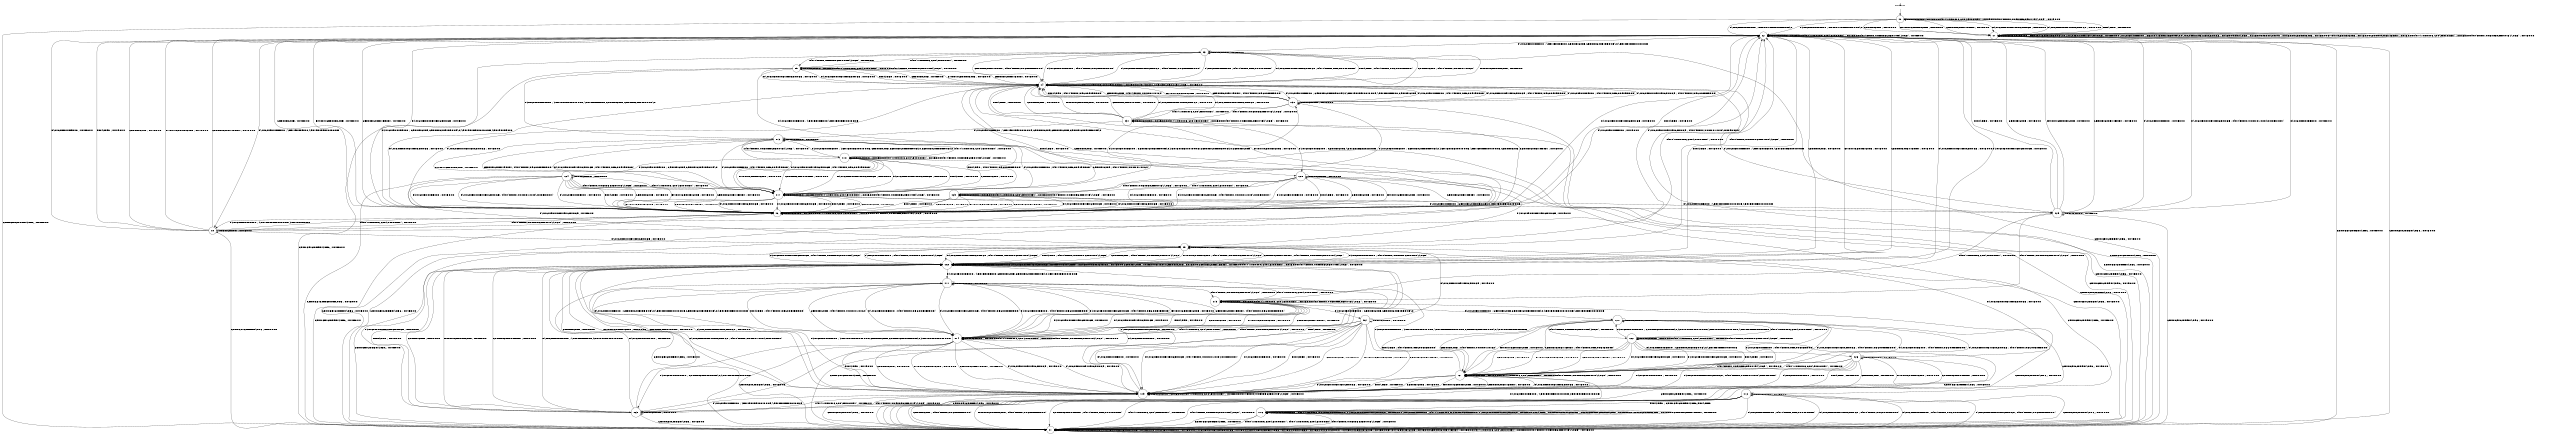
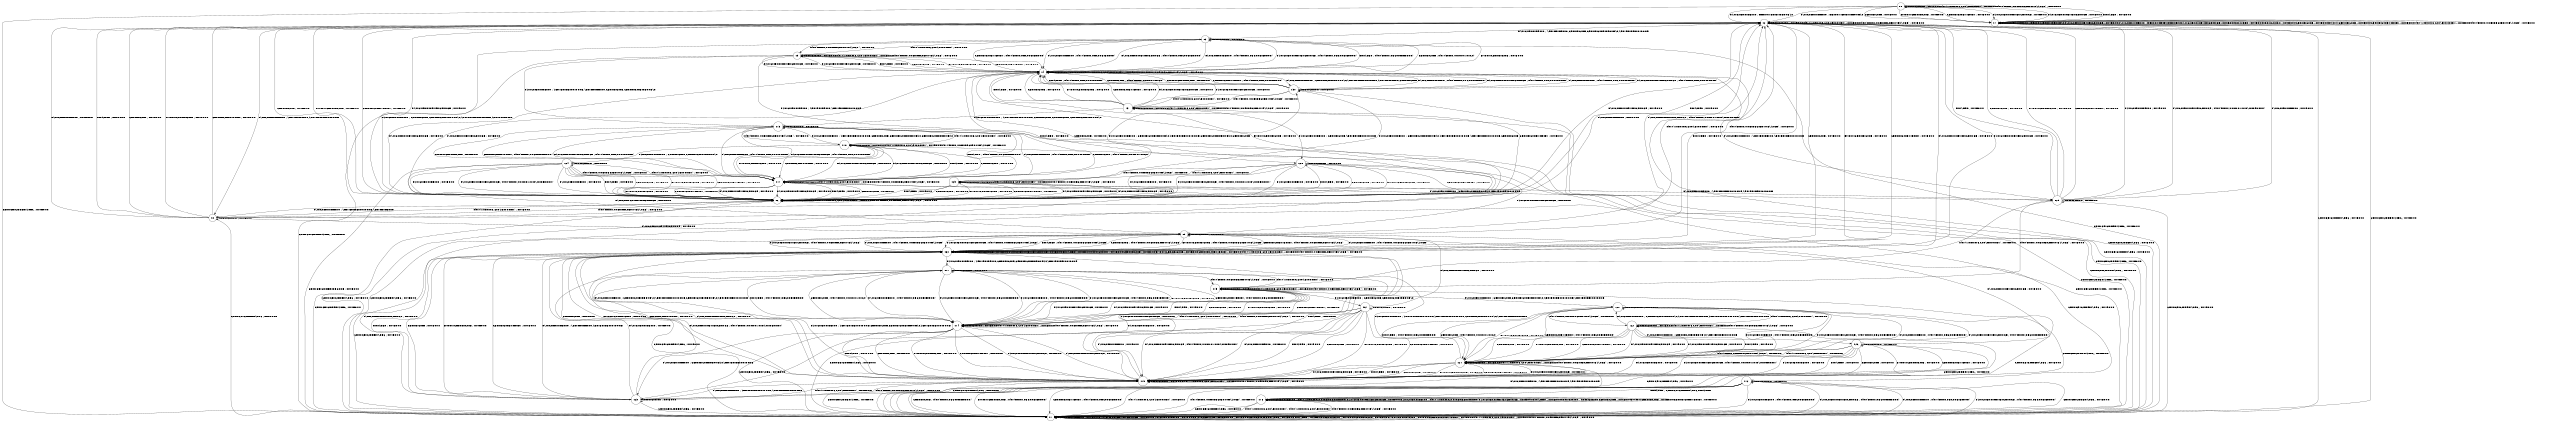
(1900, 6) -> none
(567, 213) -> (643, 200)
